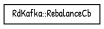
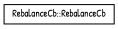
(52, 14) -> (59, 14)
